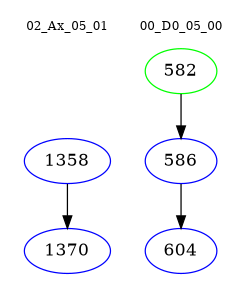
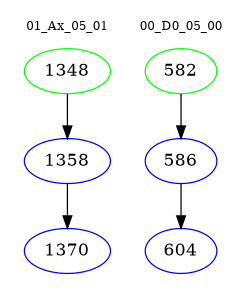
(67, 27) -> (67, 27)
none -> (67, 71)
